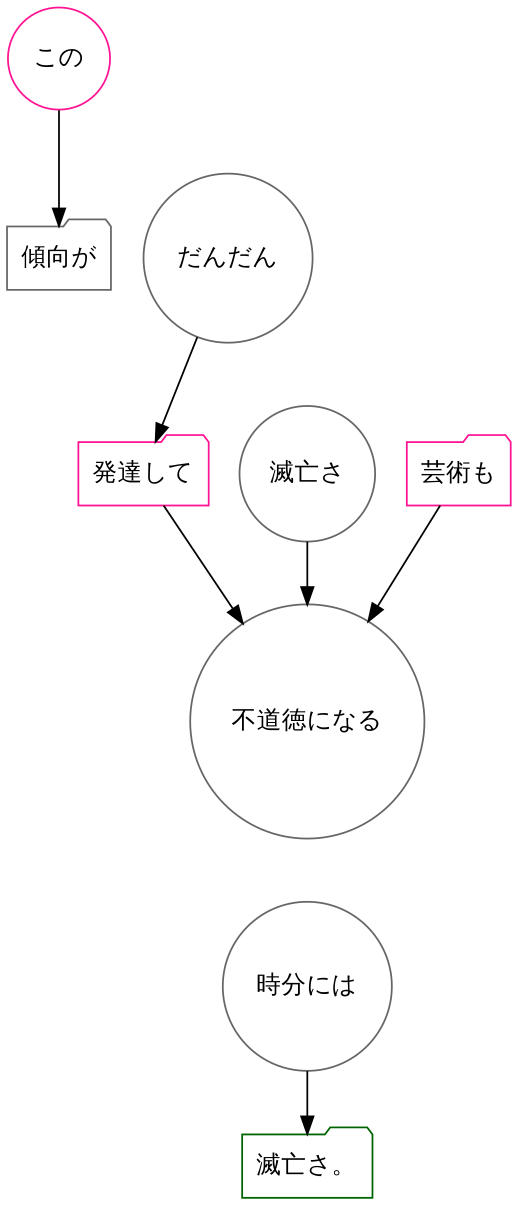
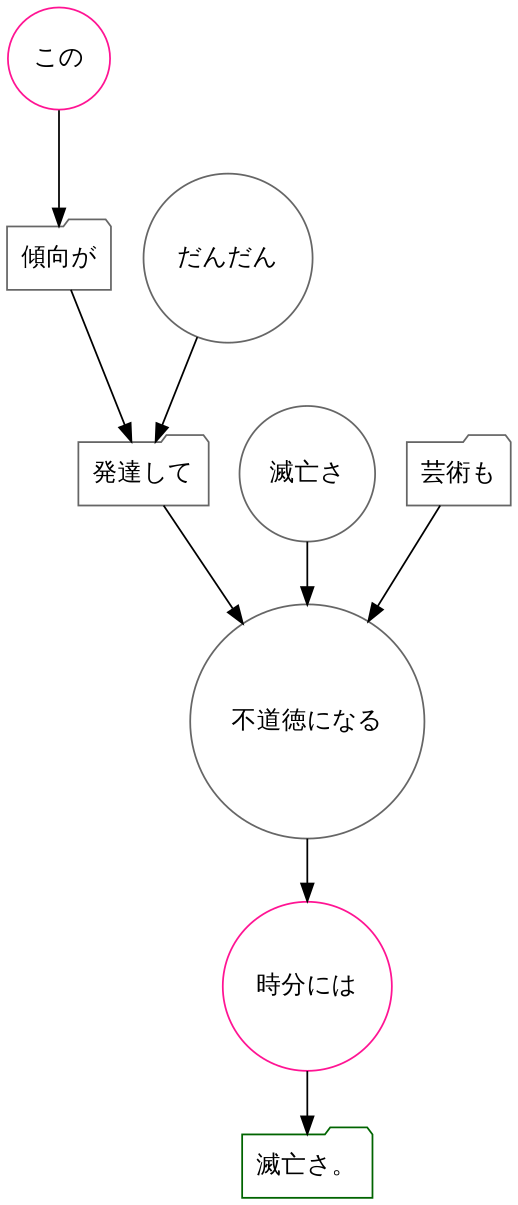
none -> (98, 357)
(144, 474) -> (144, 474)
(459, 474) -> (459, 474)
none -> (307, 861)
(307, 986) -> (307, 986)
